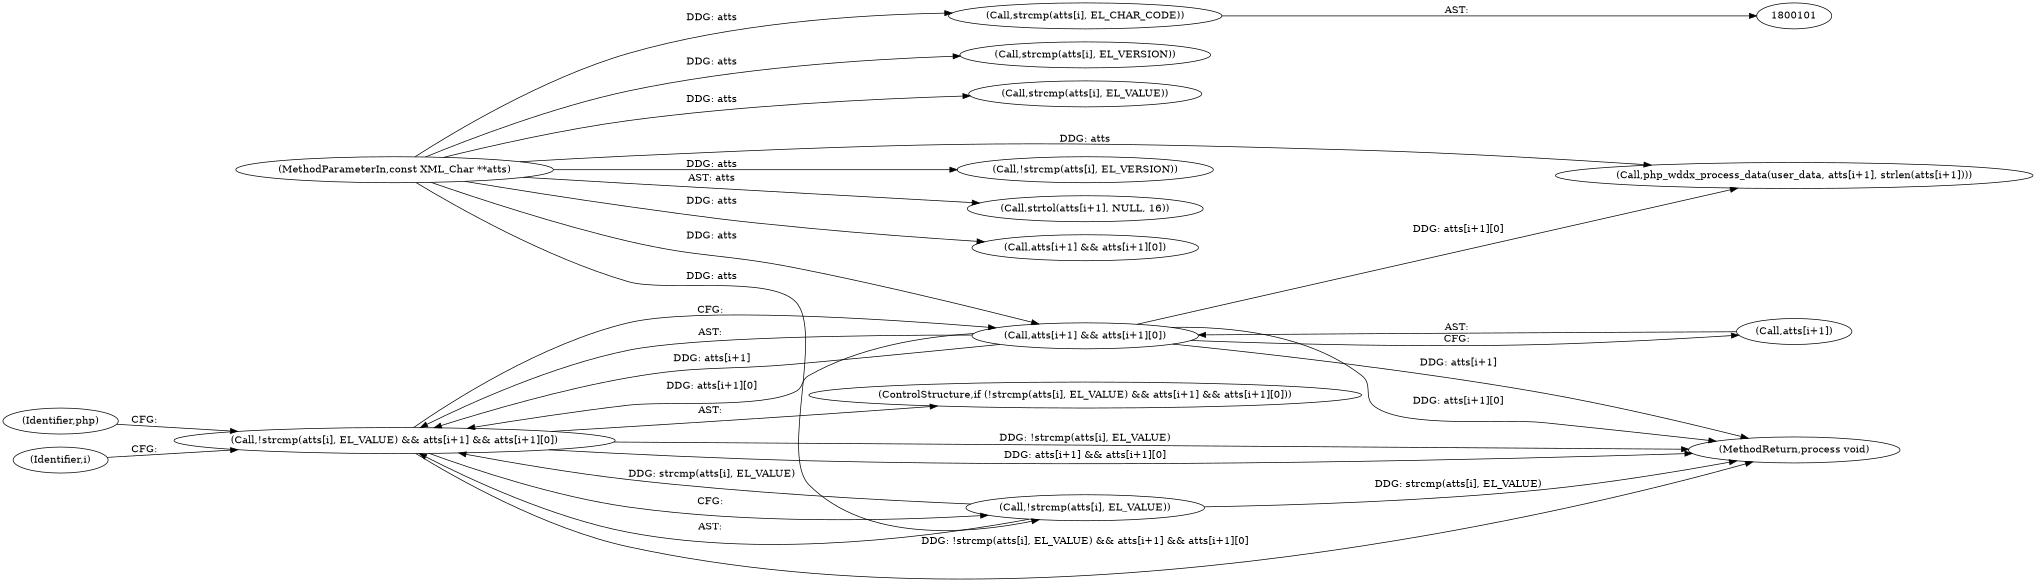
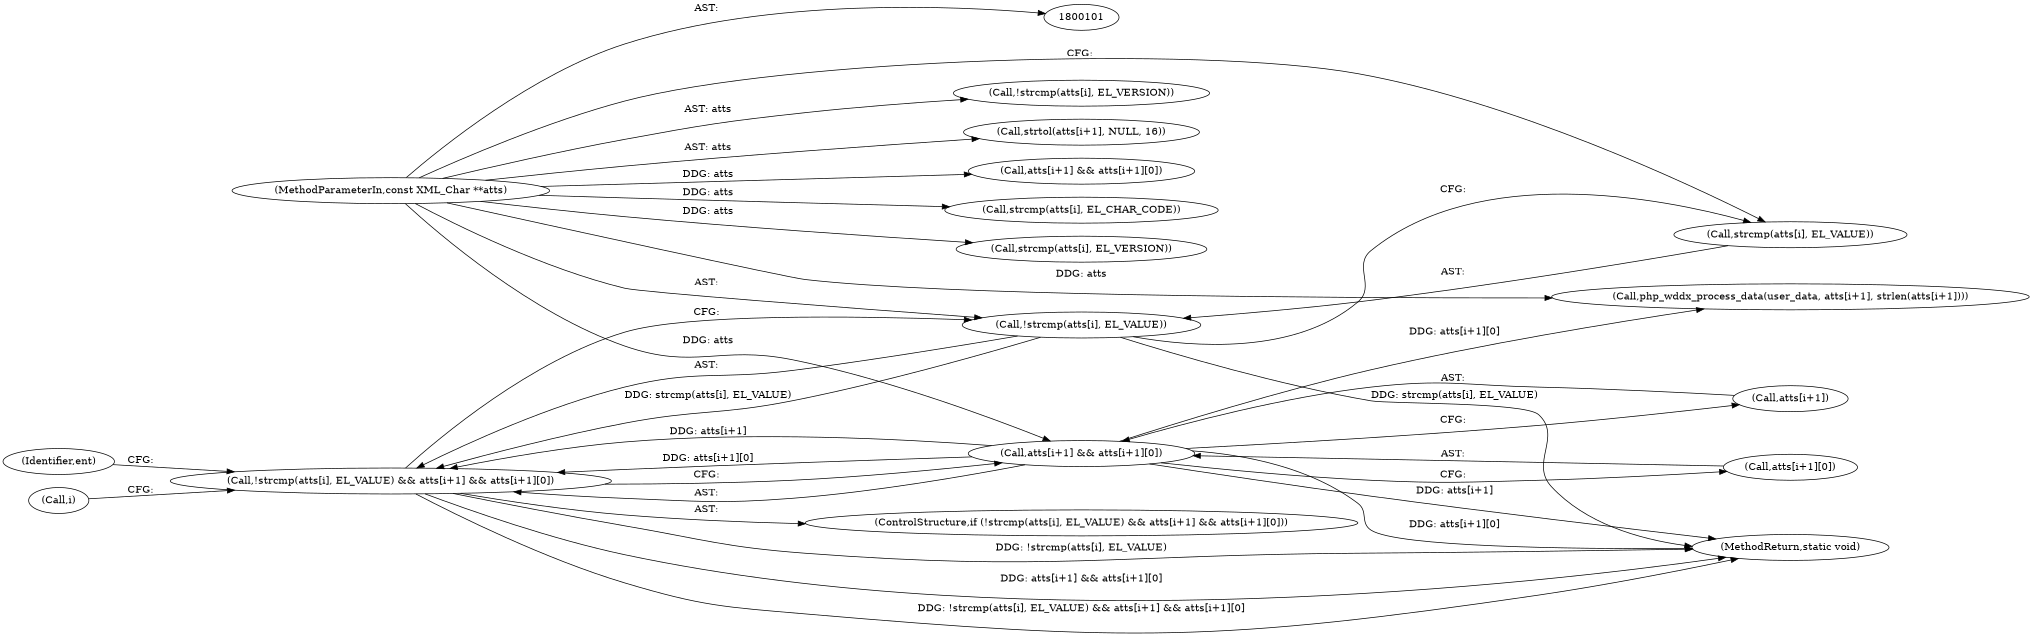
(1486, 16) -> (702, 25)
(712, 99) -> (1081, 54)
(712, 164) -> (708, 109)
none -> (1412, 225)
(712, 276) -> (708, 283)
none -> (1460, 288)
(61, 421) -> (59, 462)
(1794, 450) -> (1790, 547)
(61, 460) -> (59, 500)
none -> (1790, 467)
